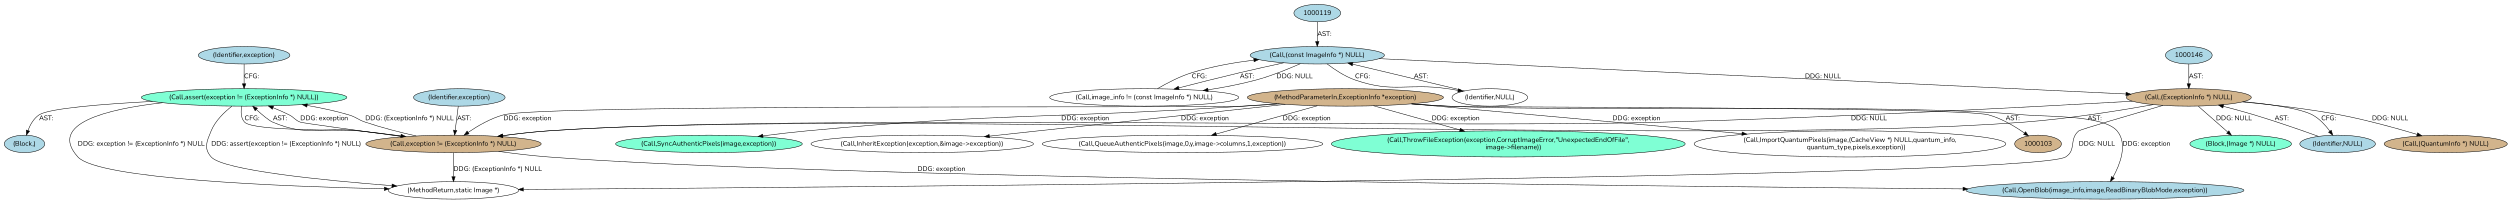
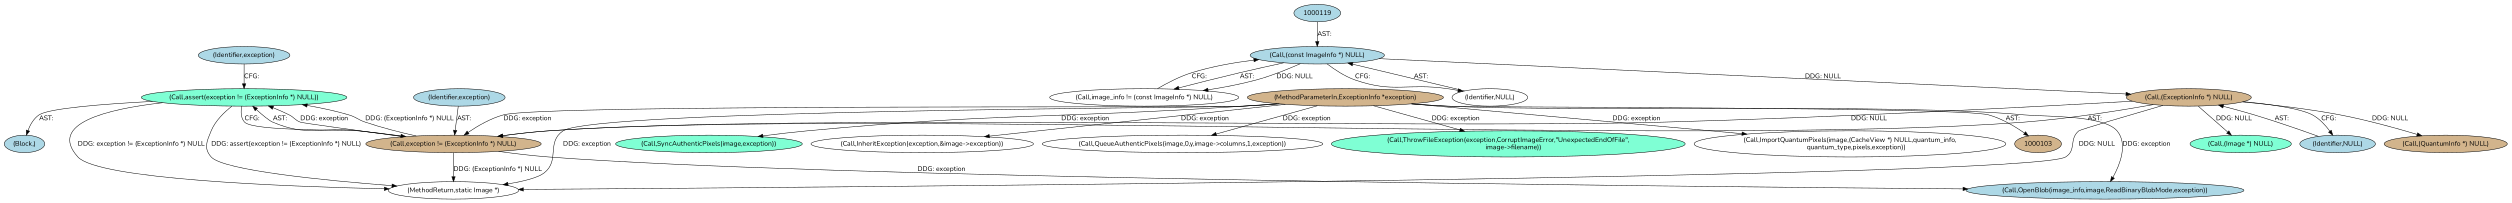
(2189, 55) -> none
none -> (877, 112)
(2241, 144) -> (2241, 144)
